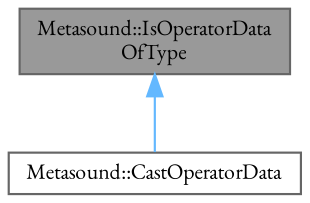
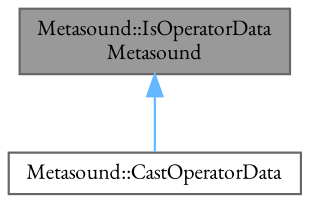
(155, 41) -> (155, 41)
